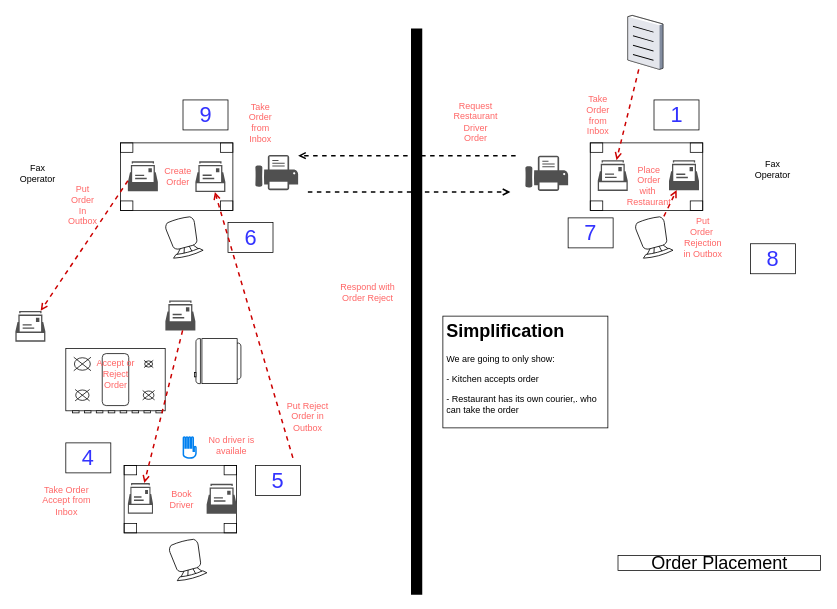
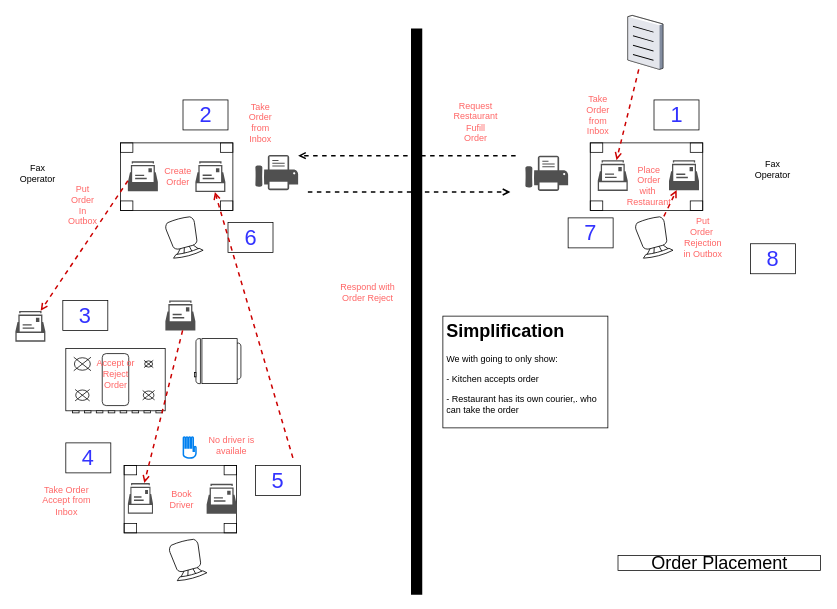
(206, 115) -> (206, 115)
(476, 122) -> (476, 122)
none -> (85, 315)
(526, 336) -> (526, 336)
(308, 416) -> none
